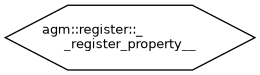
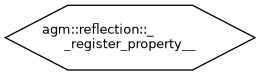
(130, 38) -> (130, 38)
